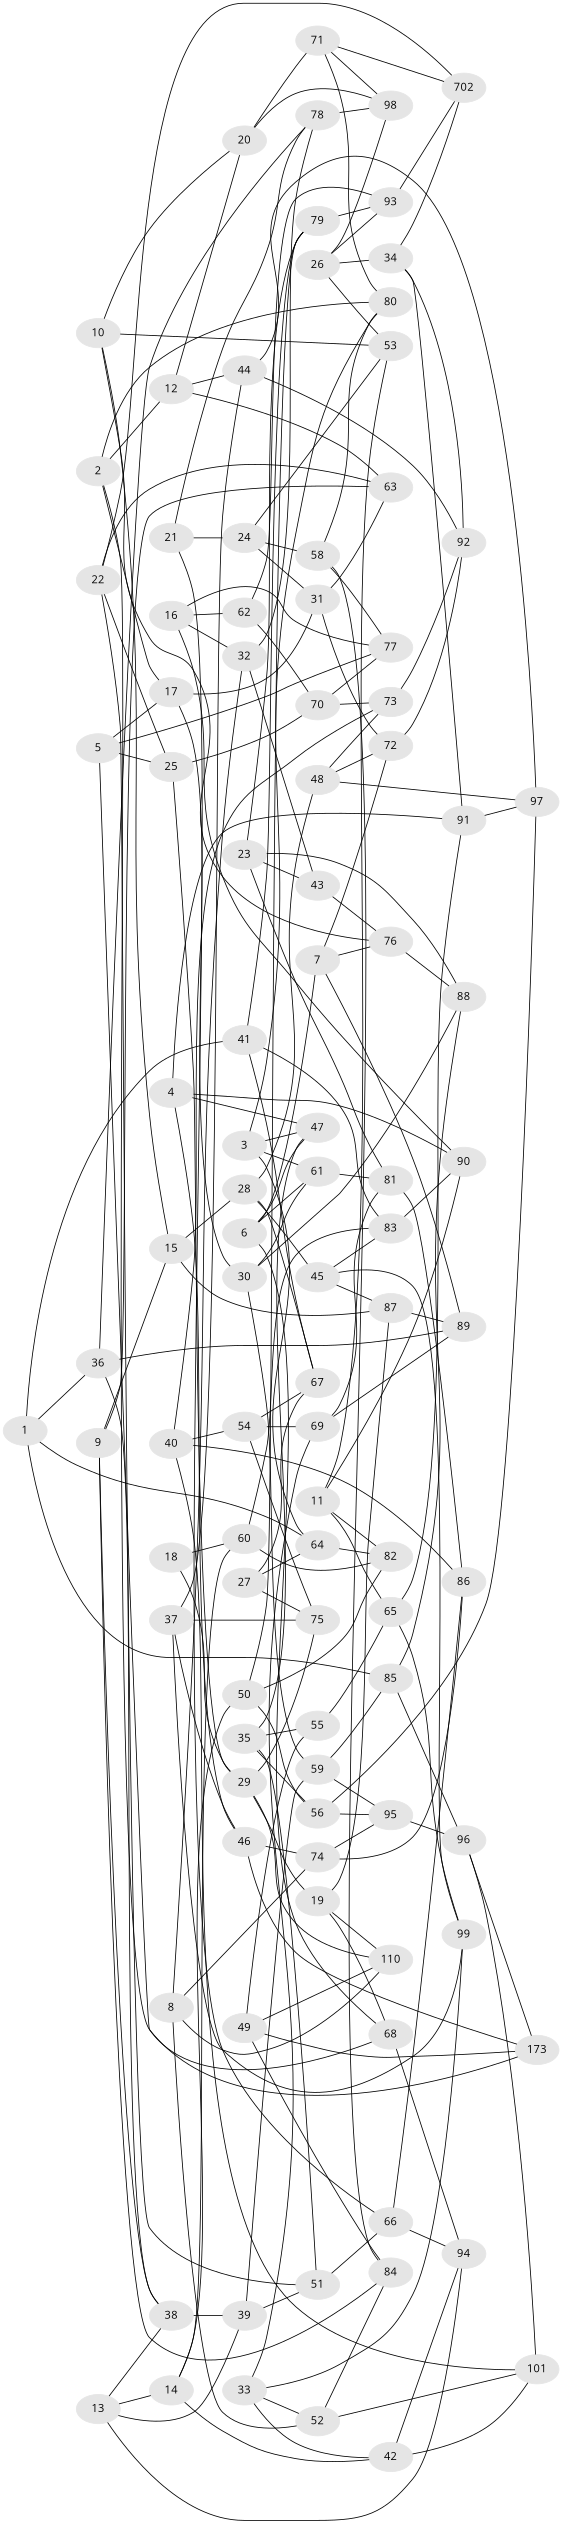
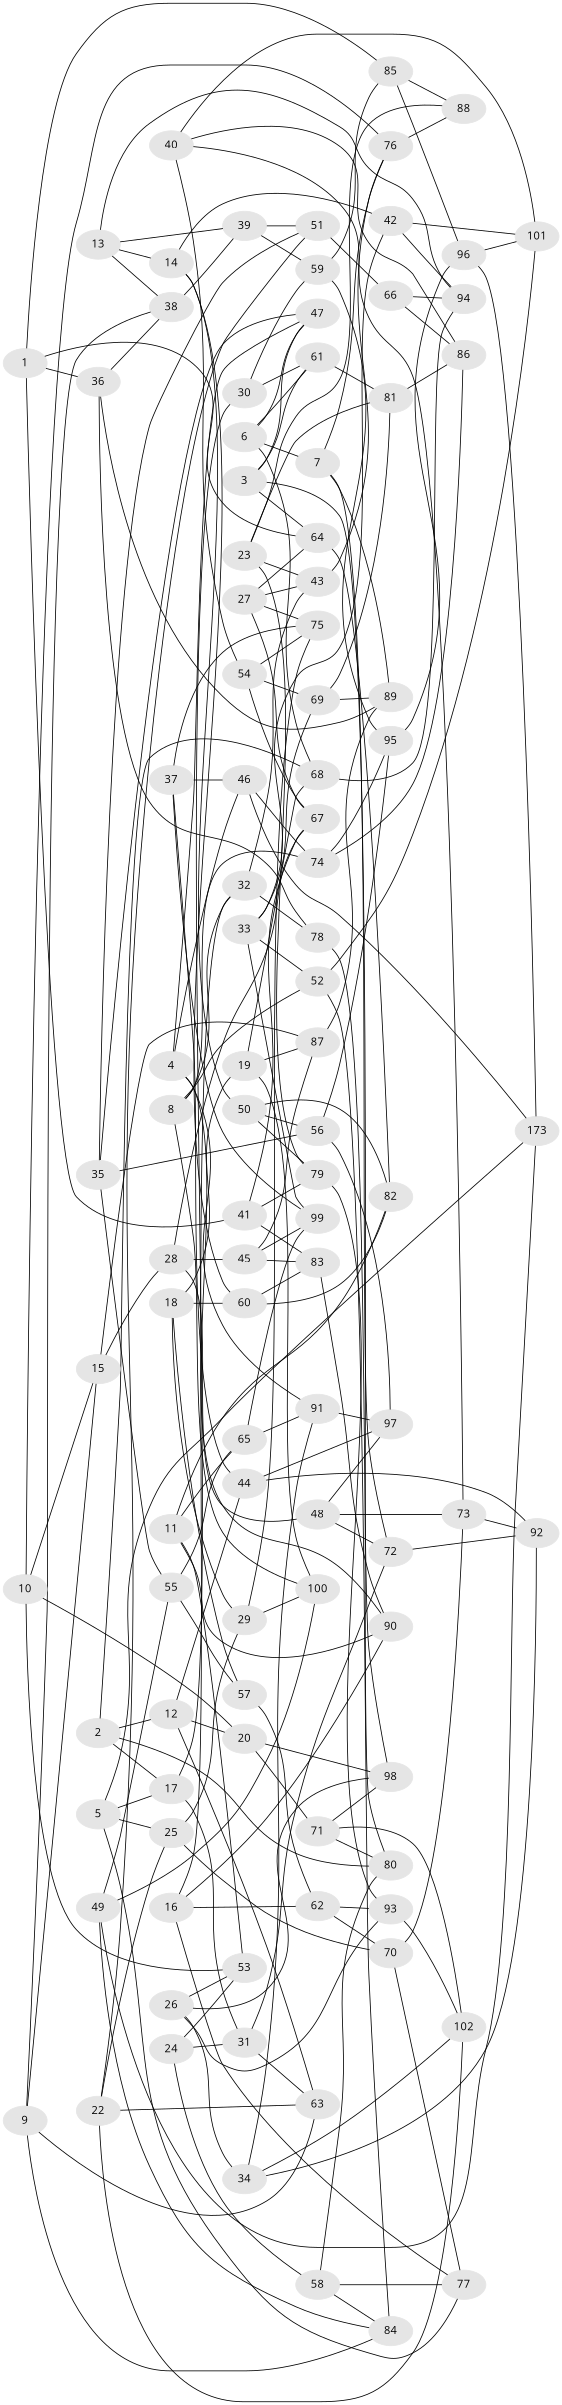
(464, 88) -> (464, 2027)
(171, 538) -> none
none -> (281, 591)
(377, 1144) -> none
none -> (245, 1695)
(277, 1844) -> (208, 1185)
(391, 1960) -> (318, 1589)
